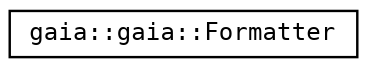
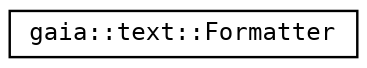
(184, 34) -> (184, 34)
